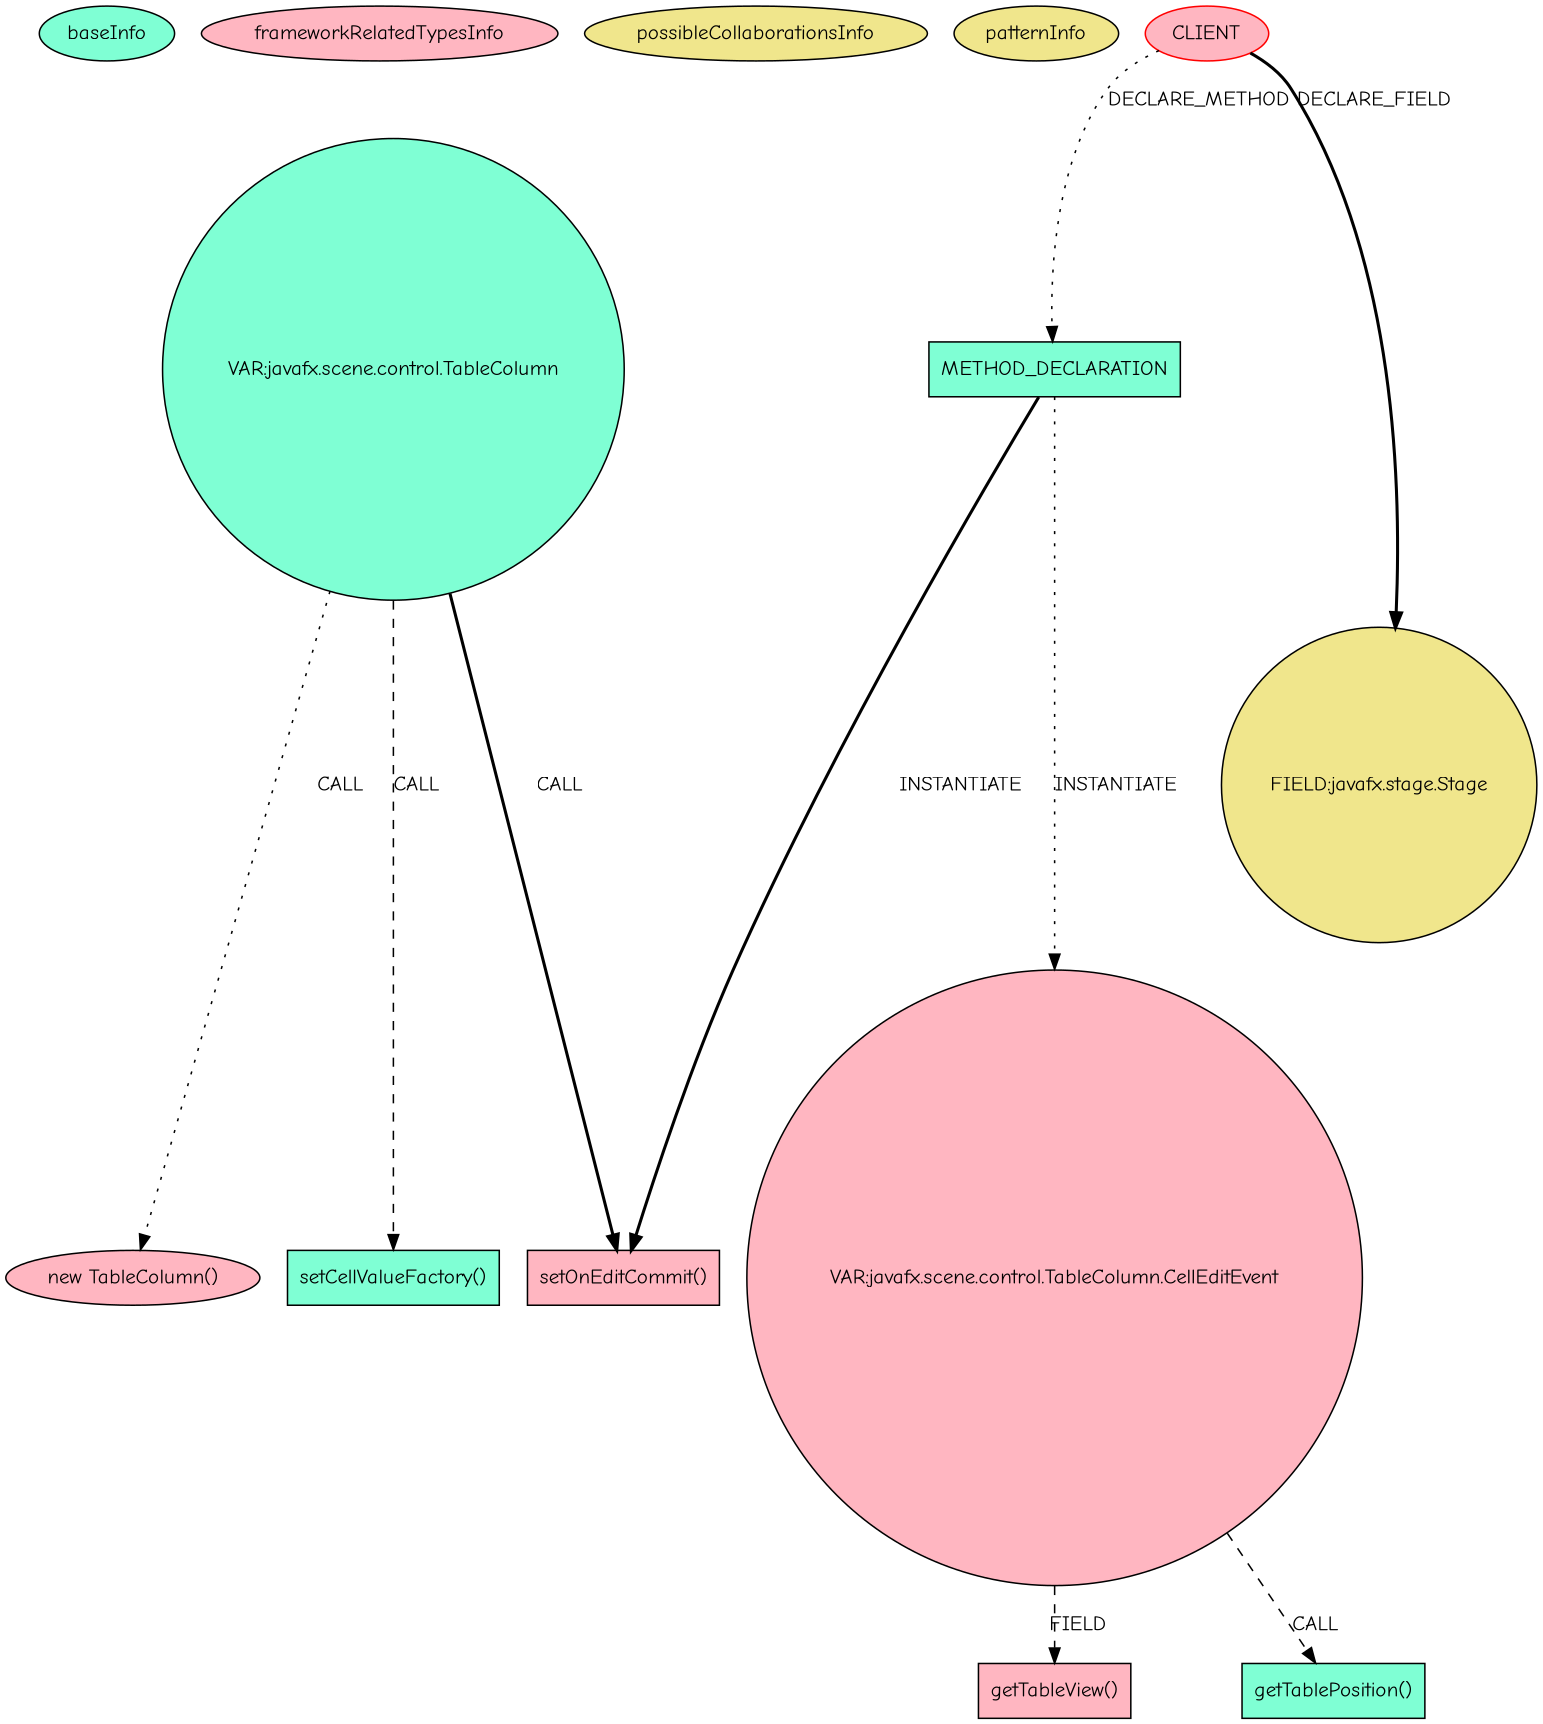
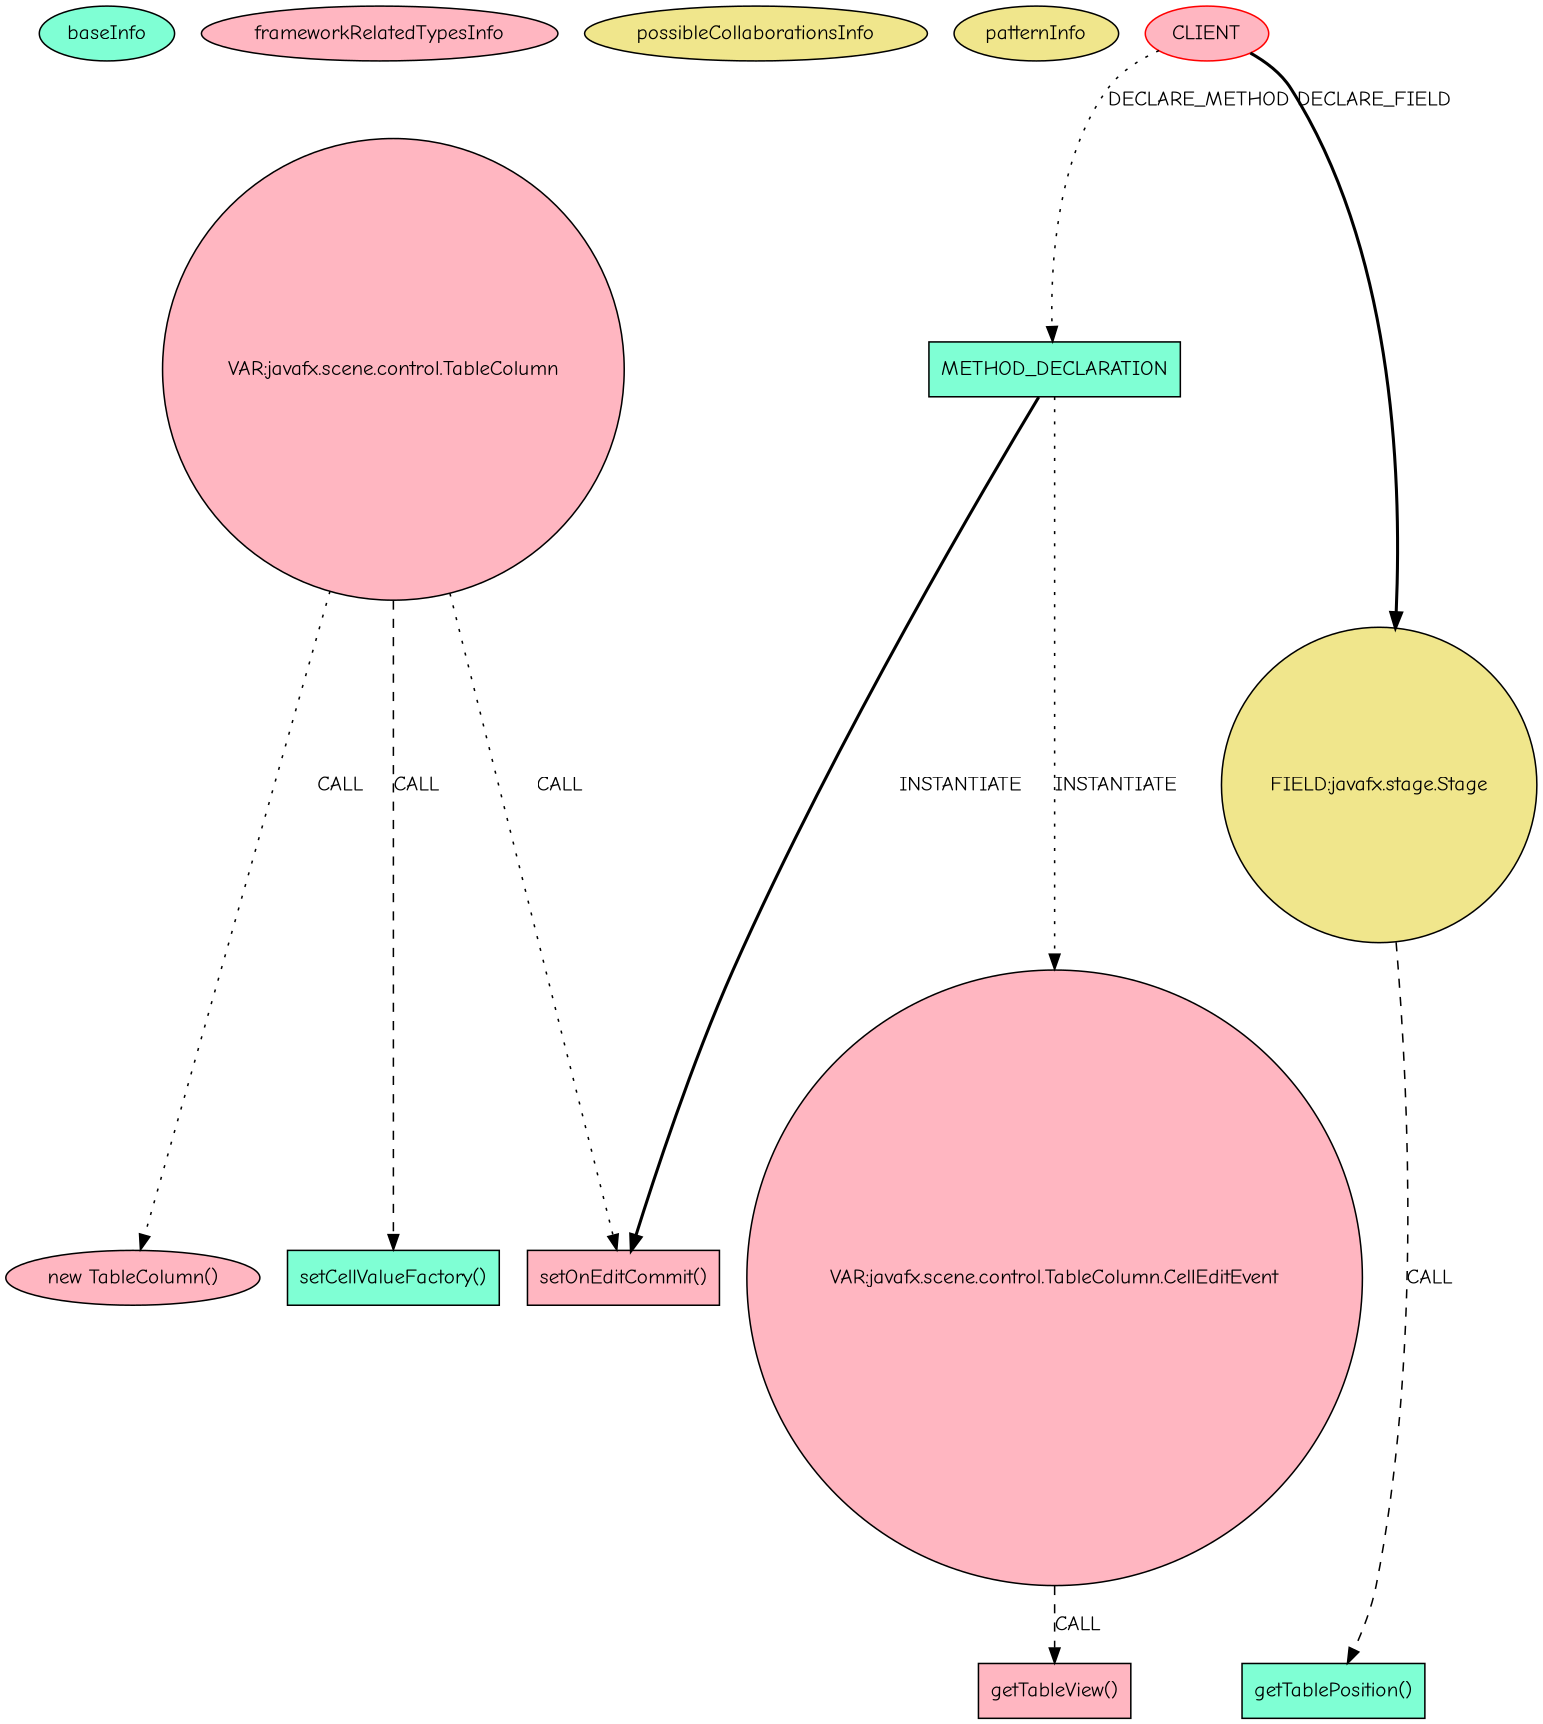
(393, 369) -> (393, 369)
(531, 914) -> (531, 914)
(1267, 1592) -> (1406, 1298)
(1078, 1625) -> (1078, 1625)
